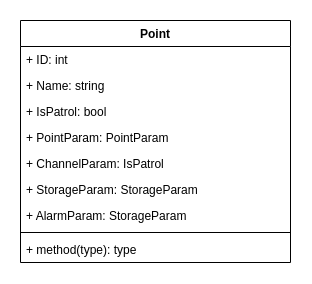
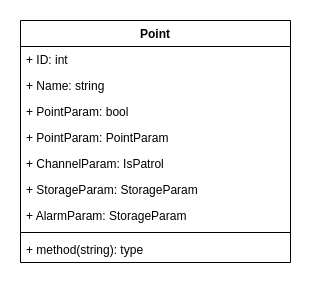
(72, 112) -> (79, 112)
(89, 250) -> (94, 250)
